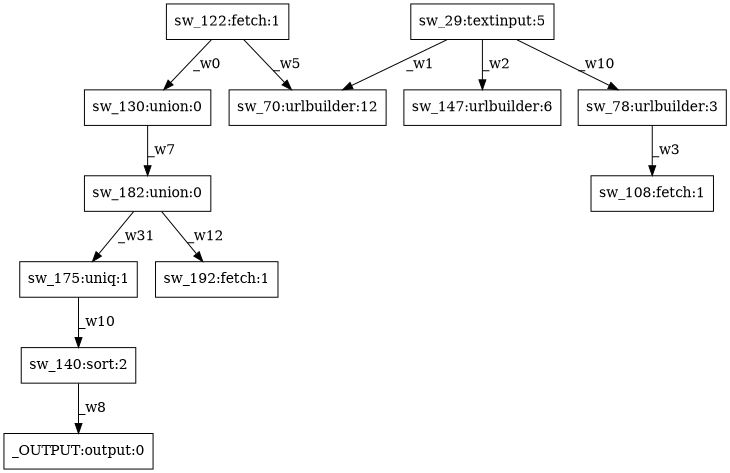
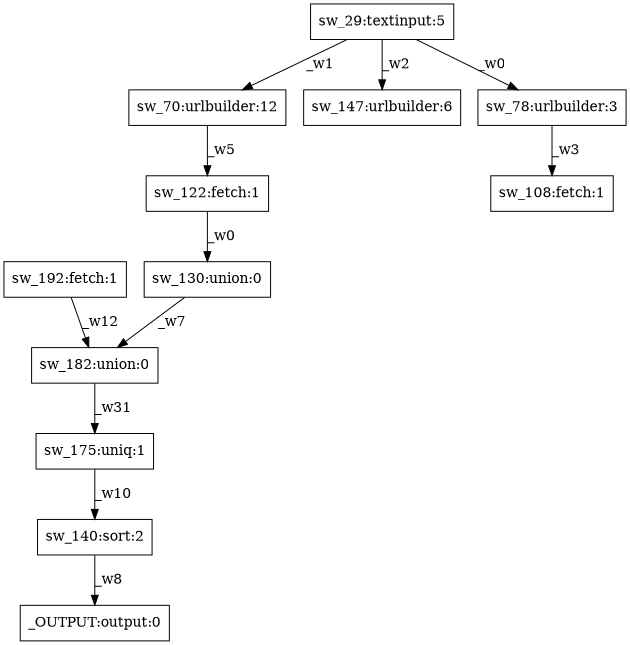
(264, 61) -> (207, 146)
(596, 65) -> (492, 65)
(179, 233) -> (78, 318)
